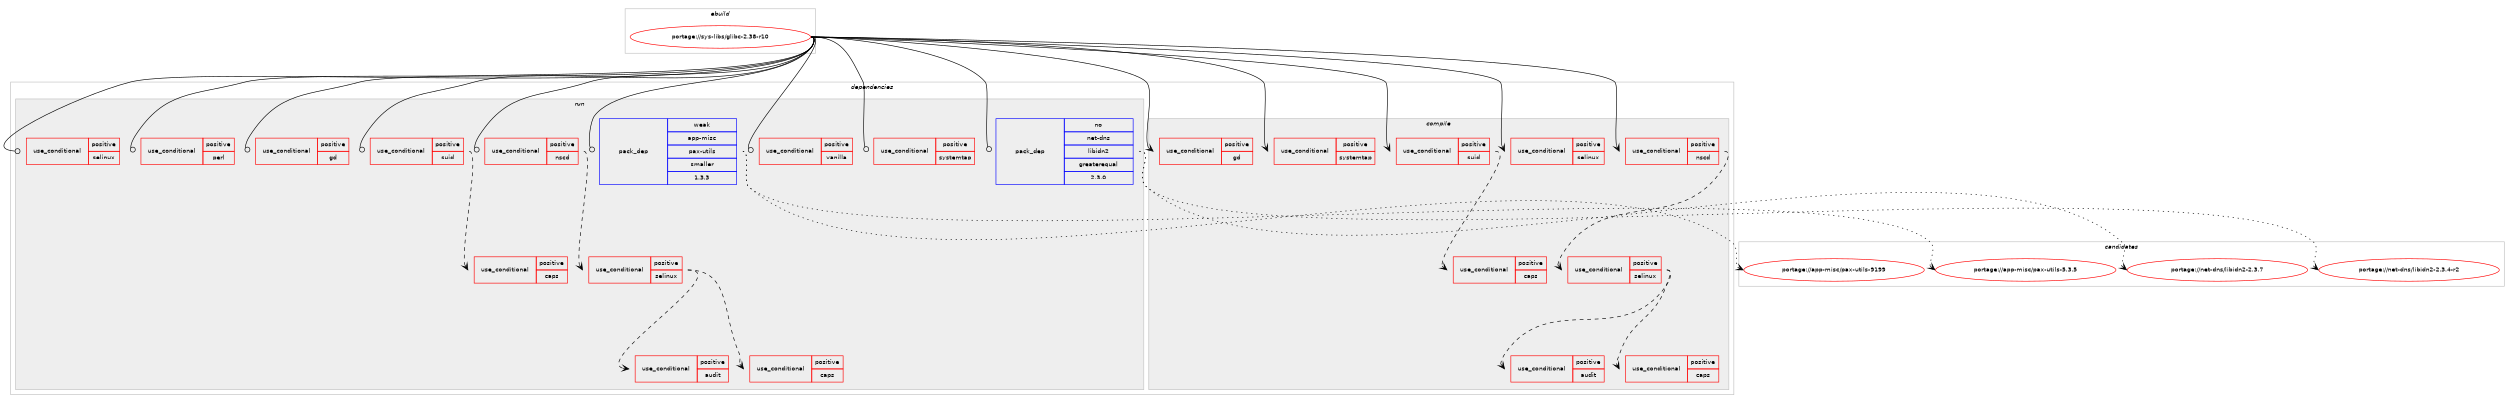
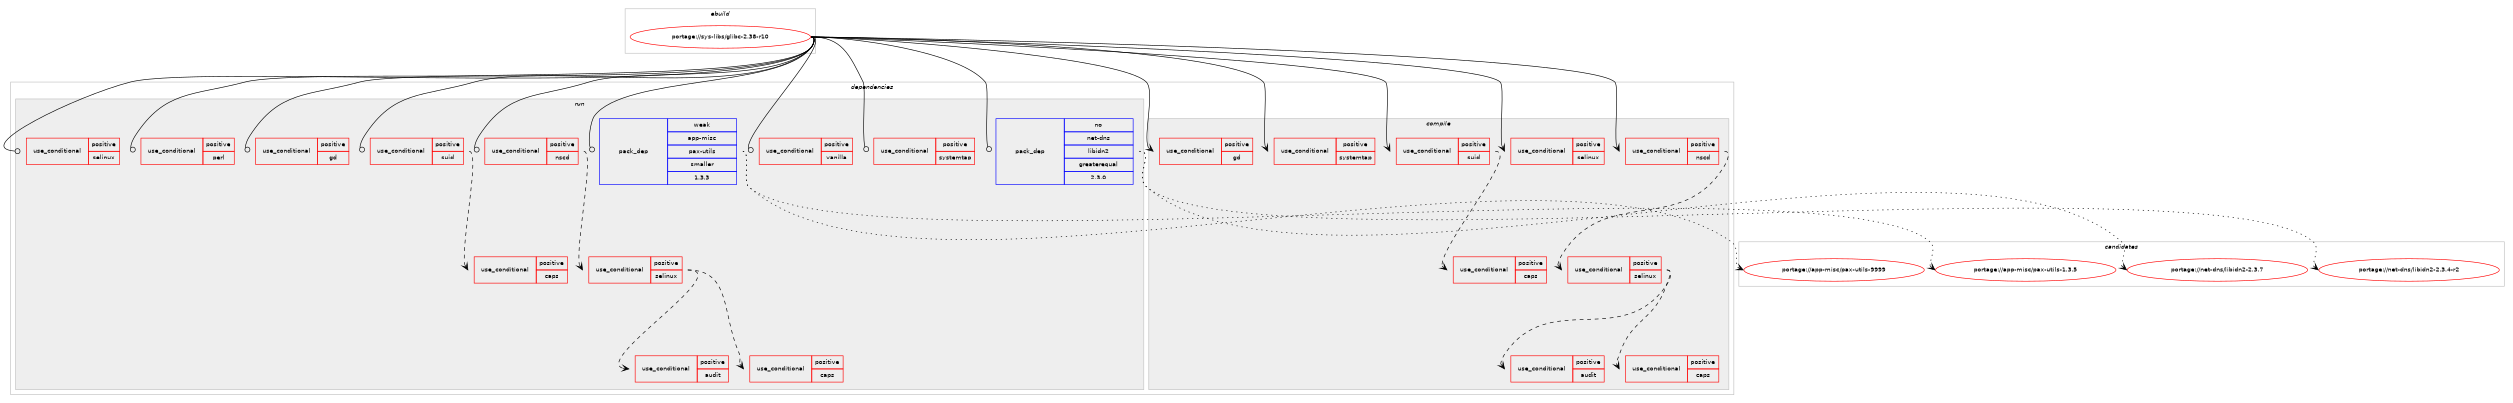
(1834, 270) -> (1834, 270)
(2026, 270) -> (2026, 270)
